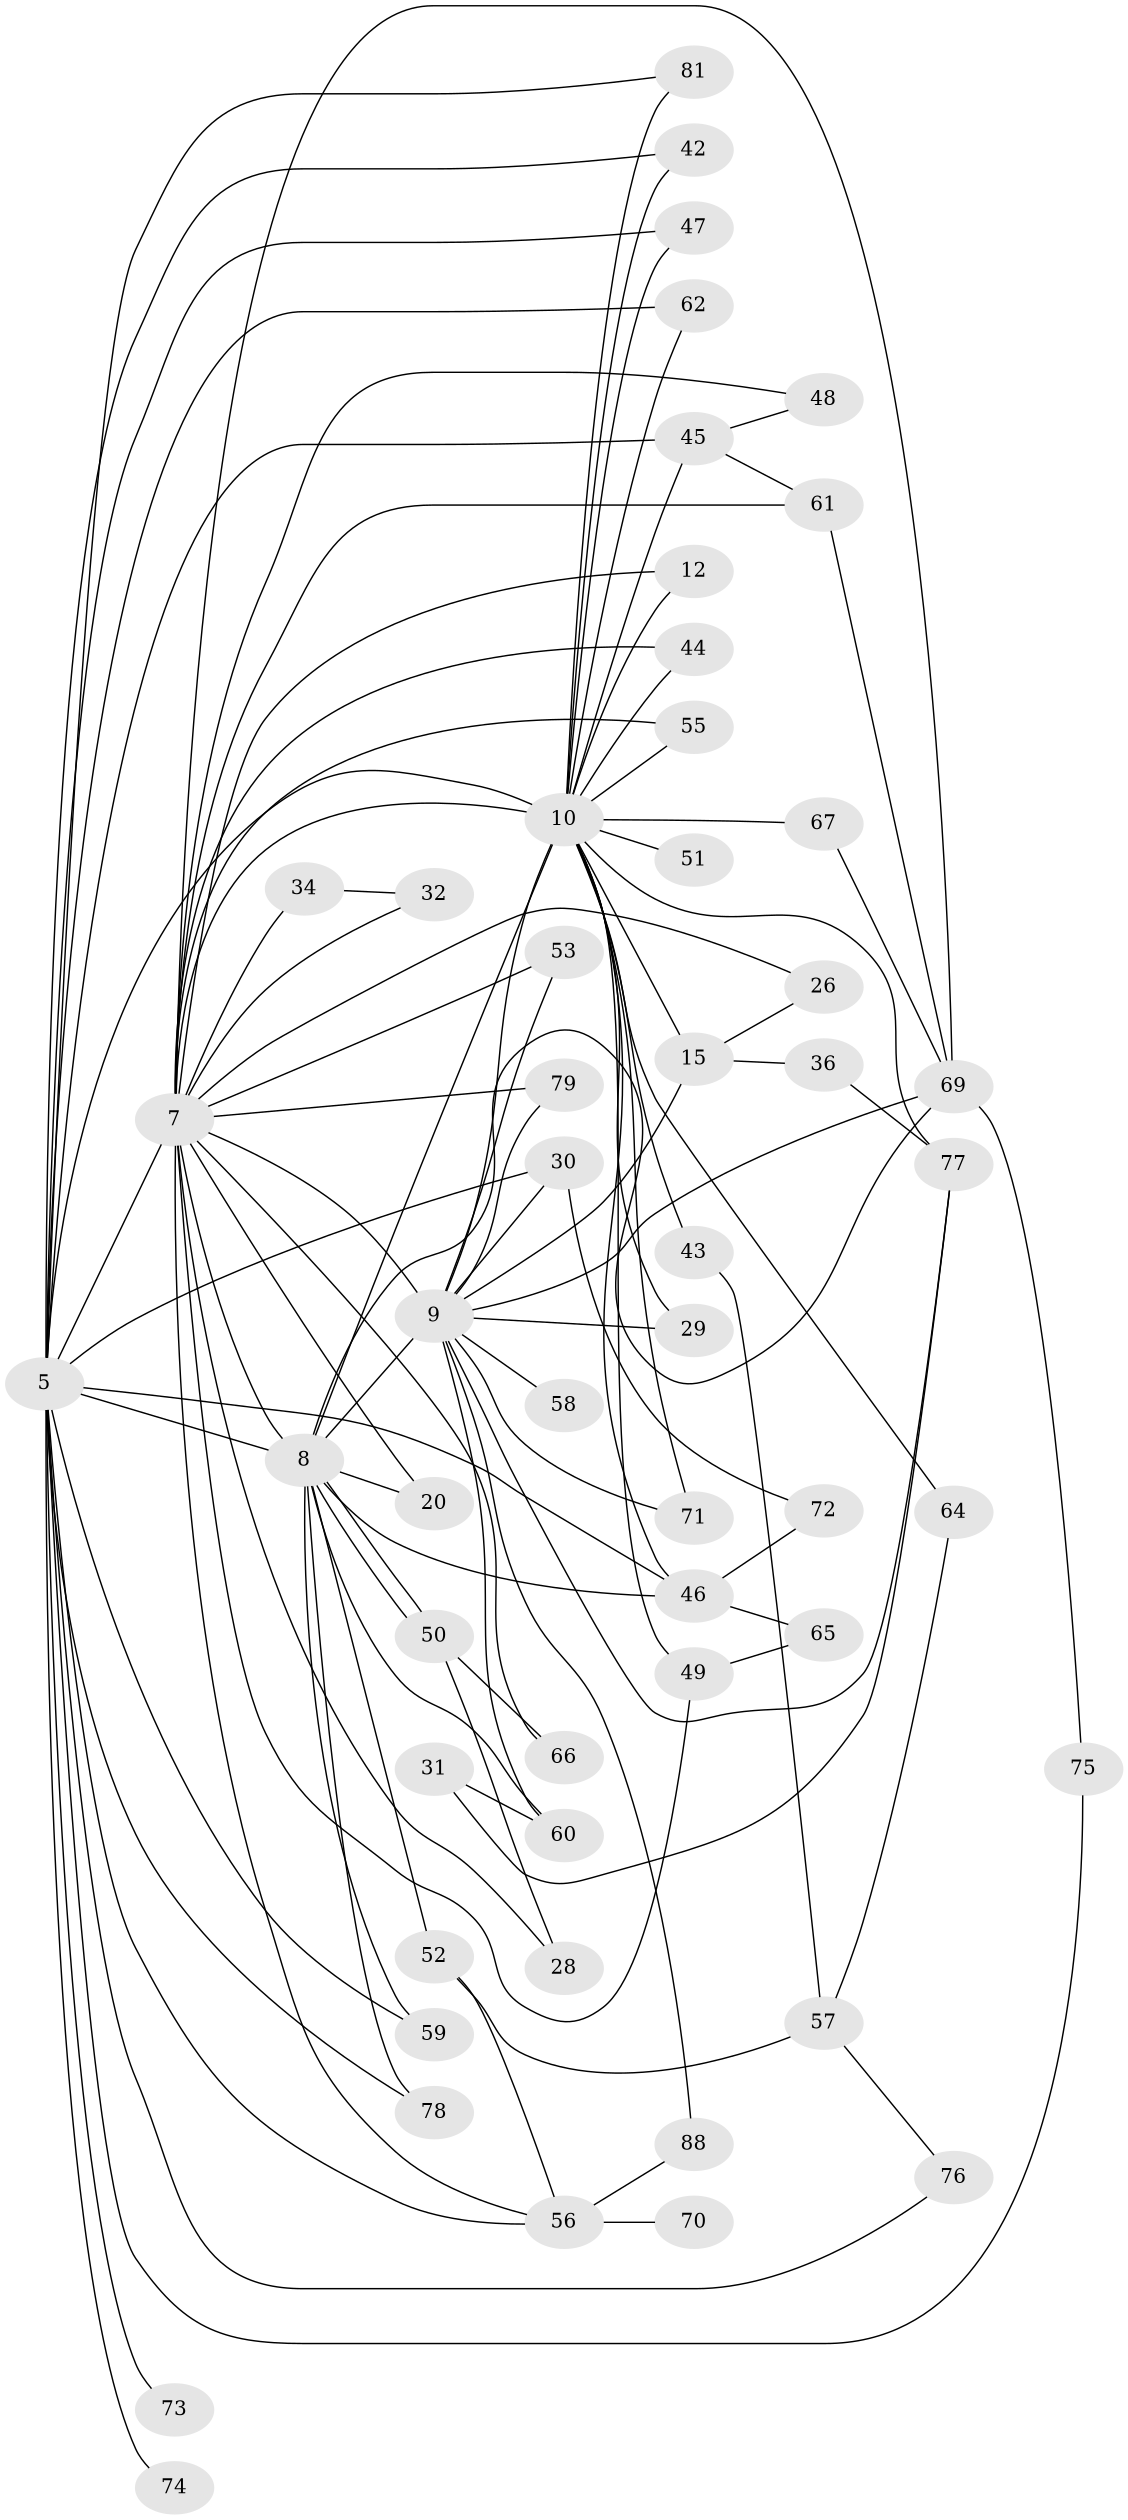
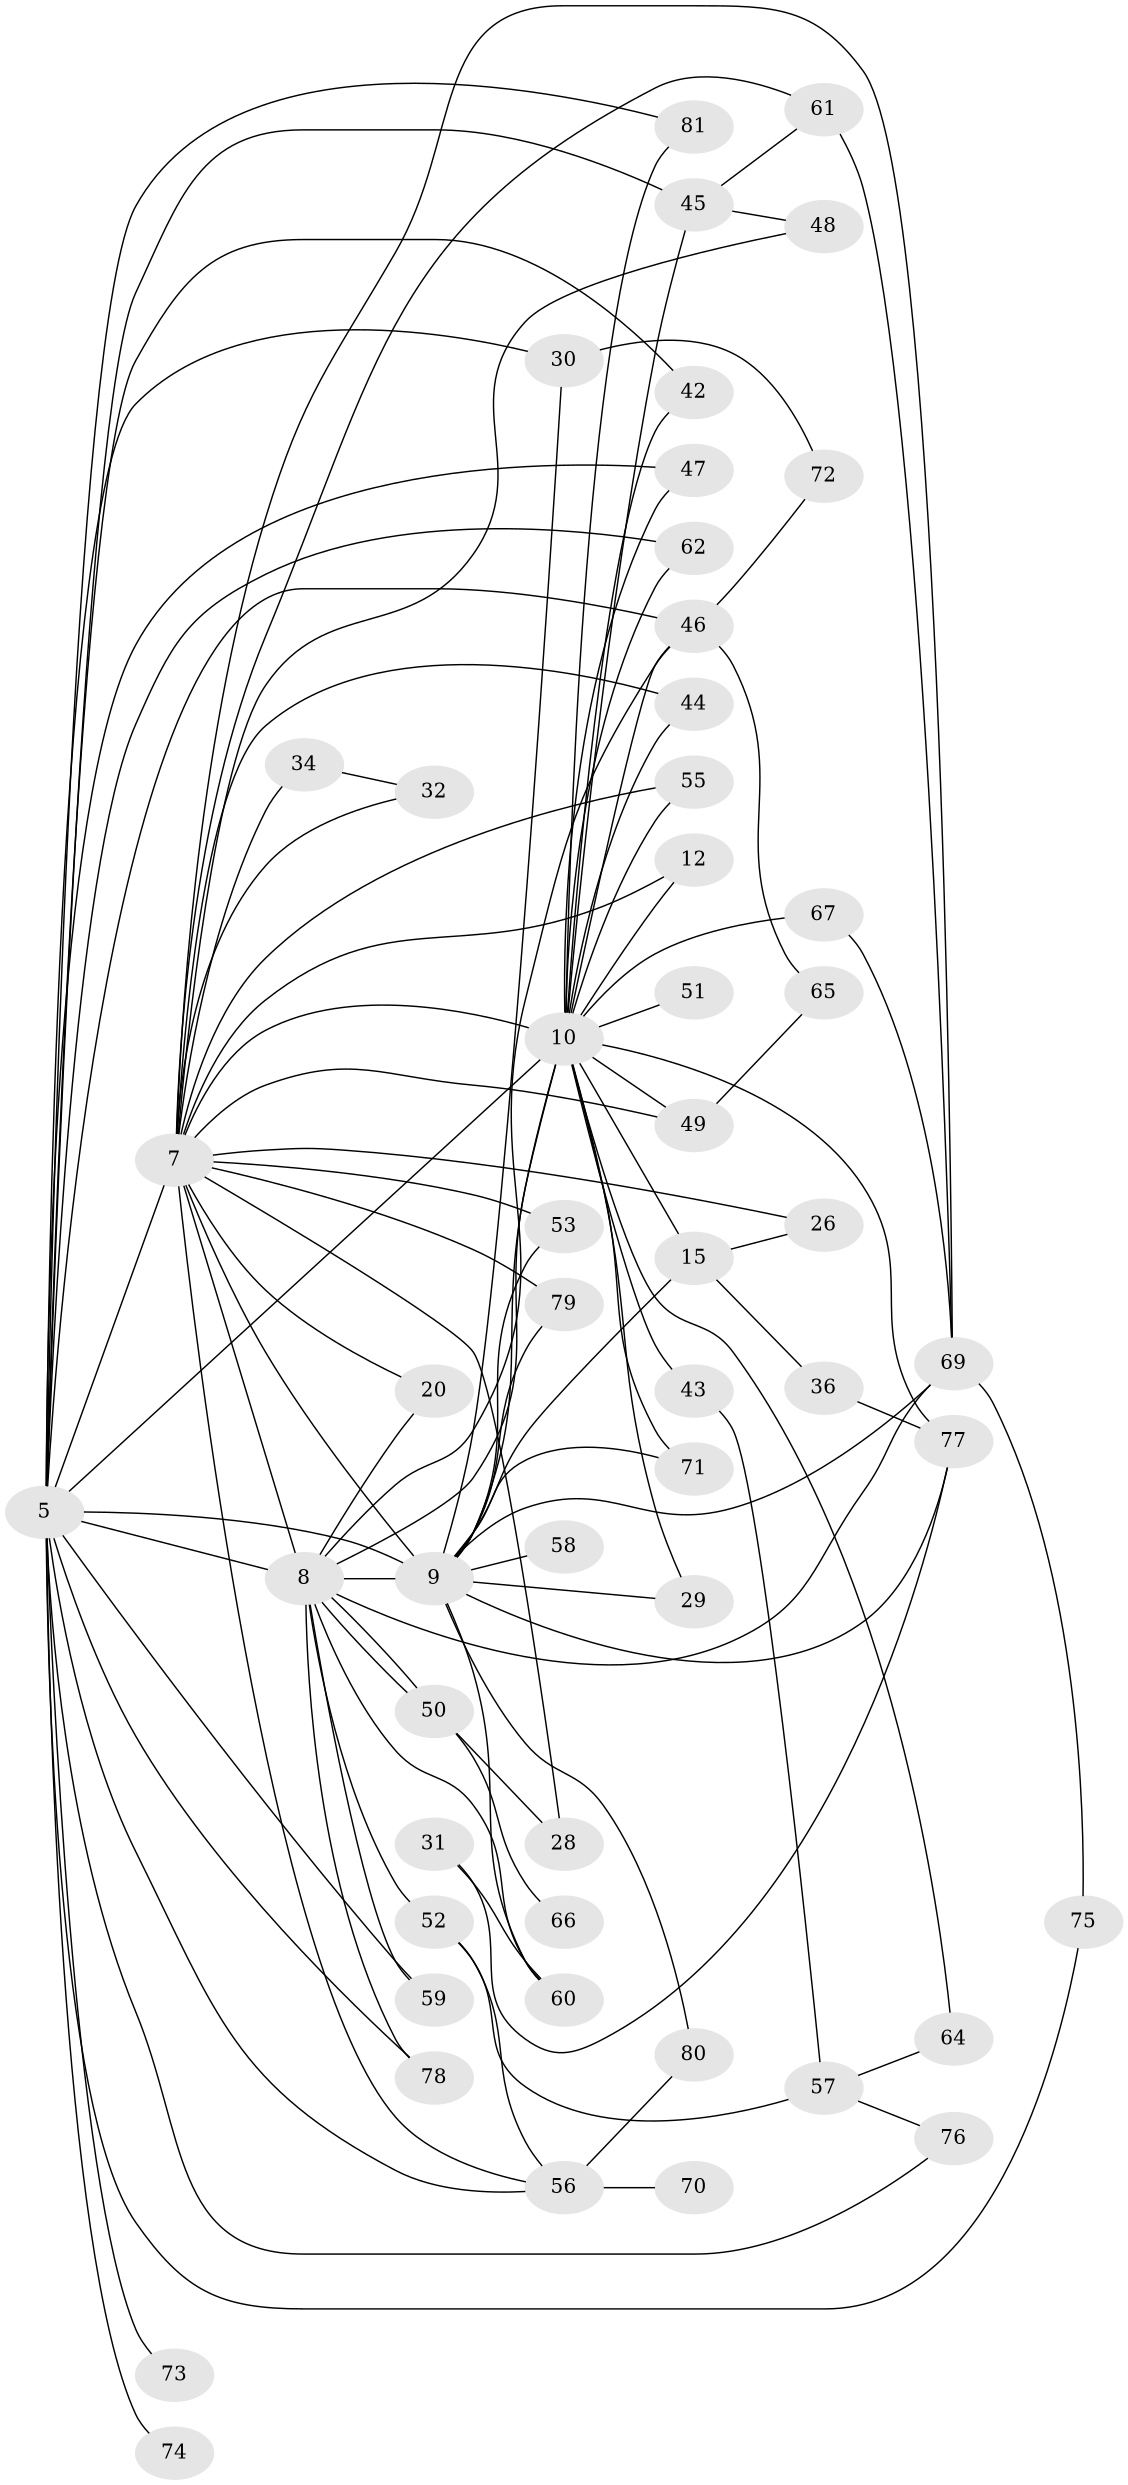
(435, 1406) -> none
none -> (246, 1522)
(694, 2144) -> (694, 2055)
